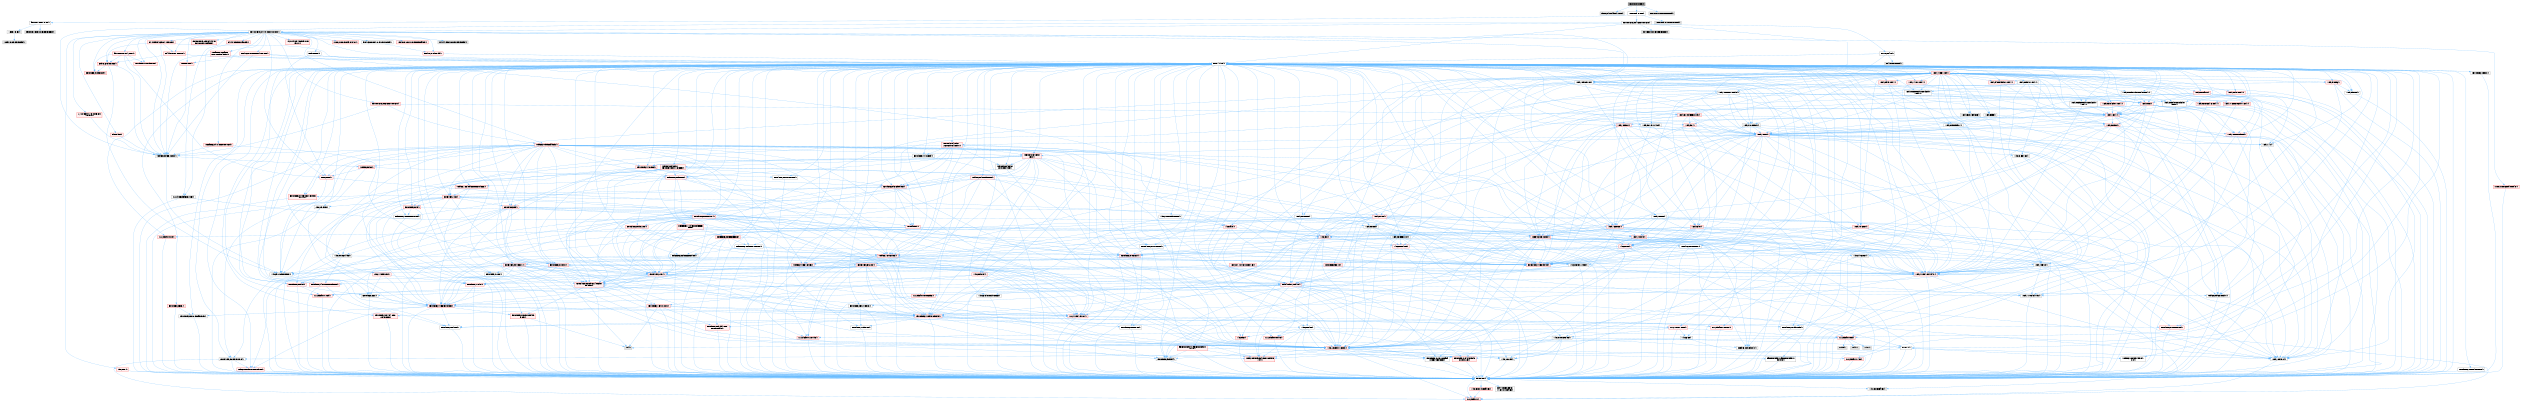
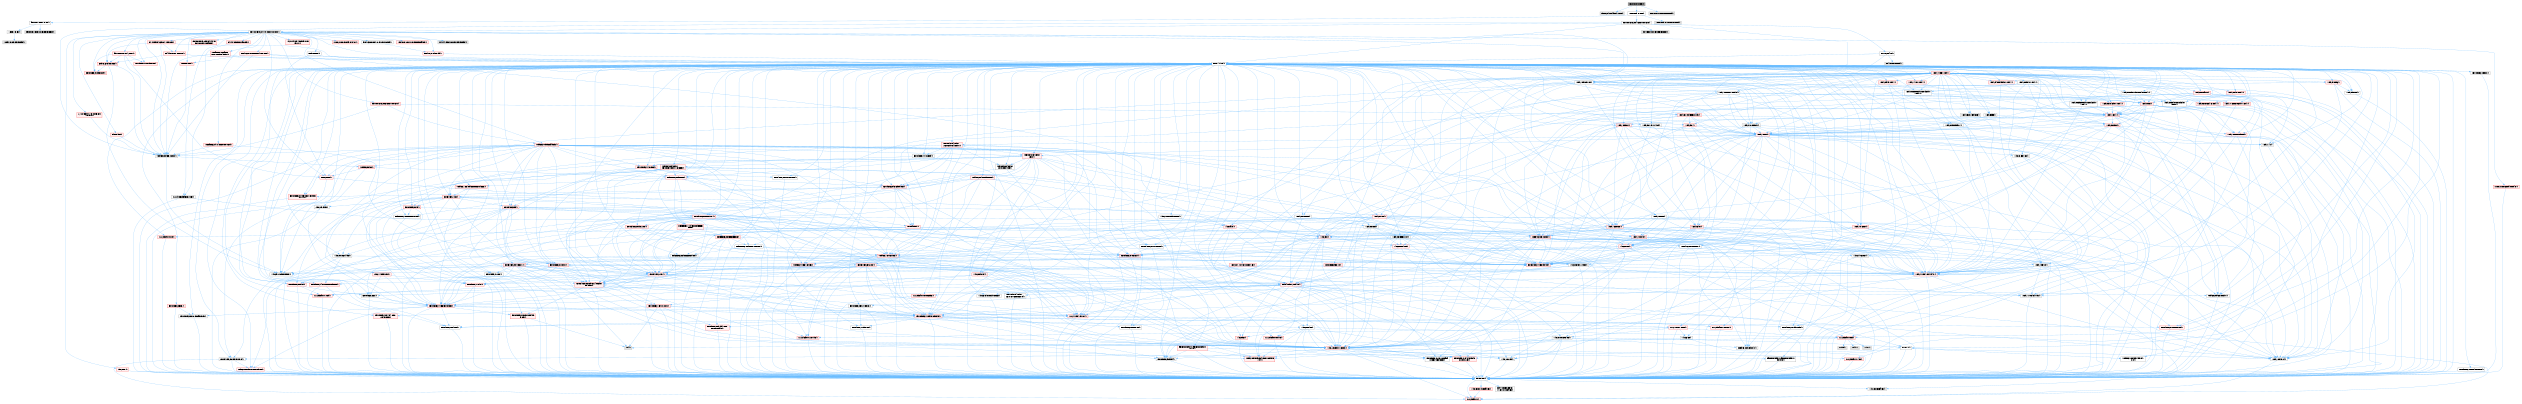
(624, 254) -> (693, 233)
none -> (1015, 296)
